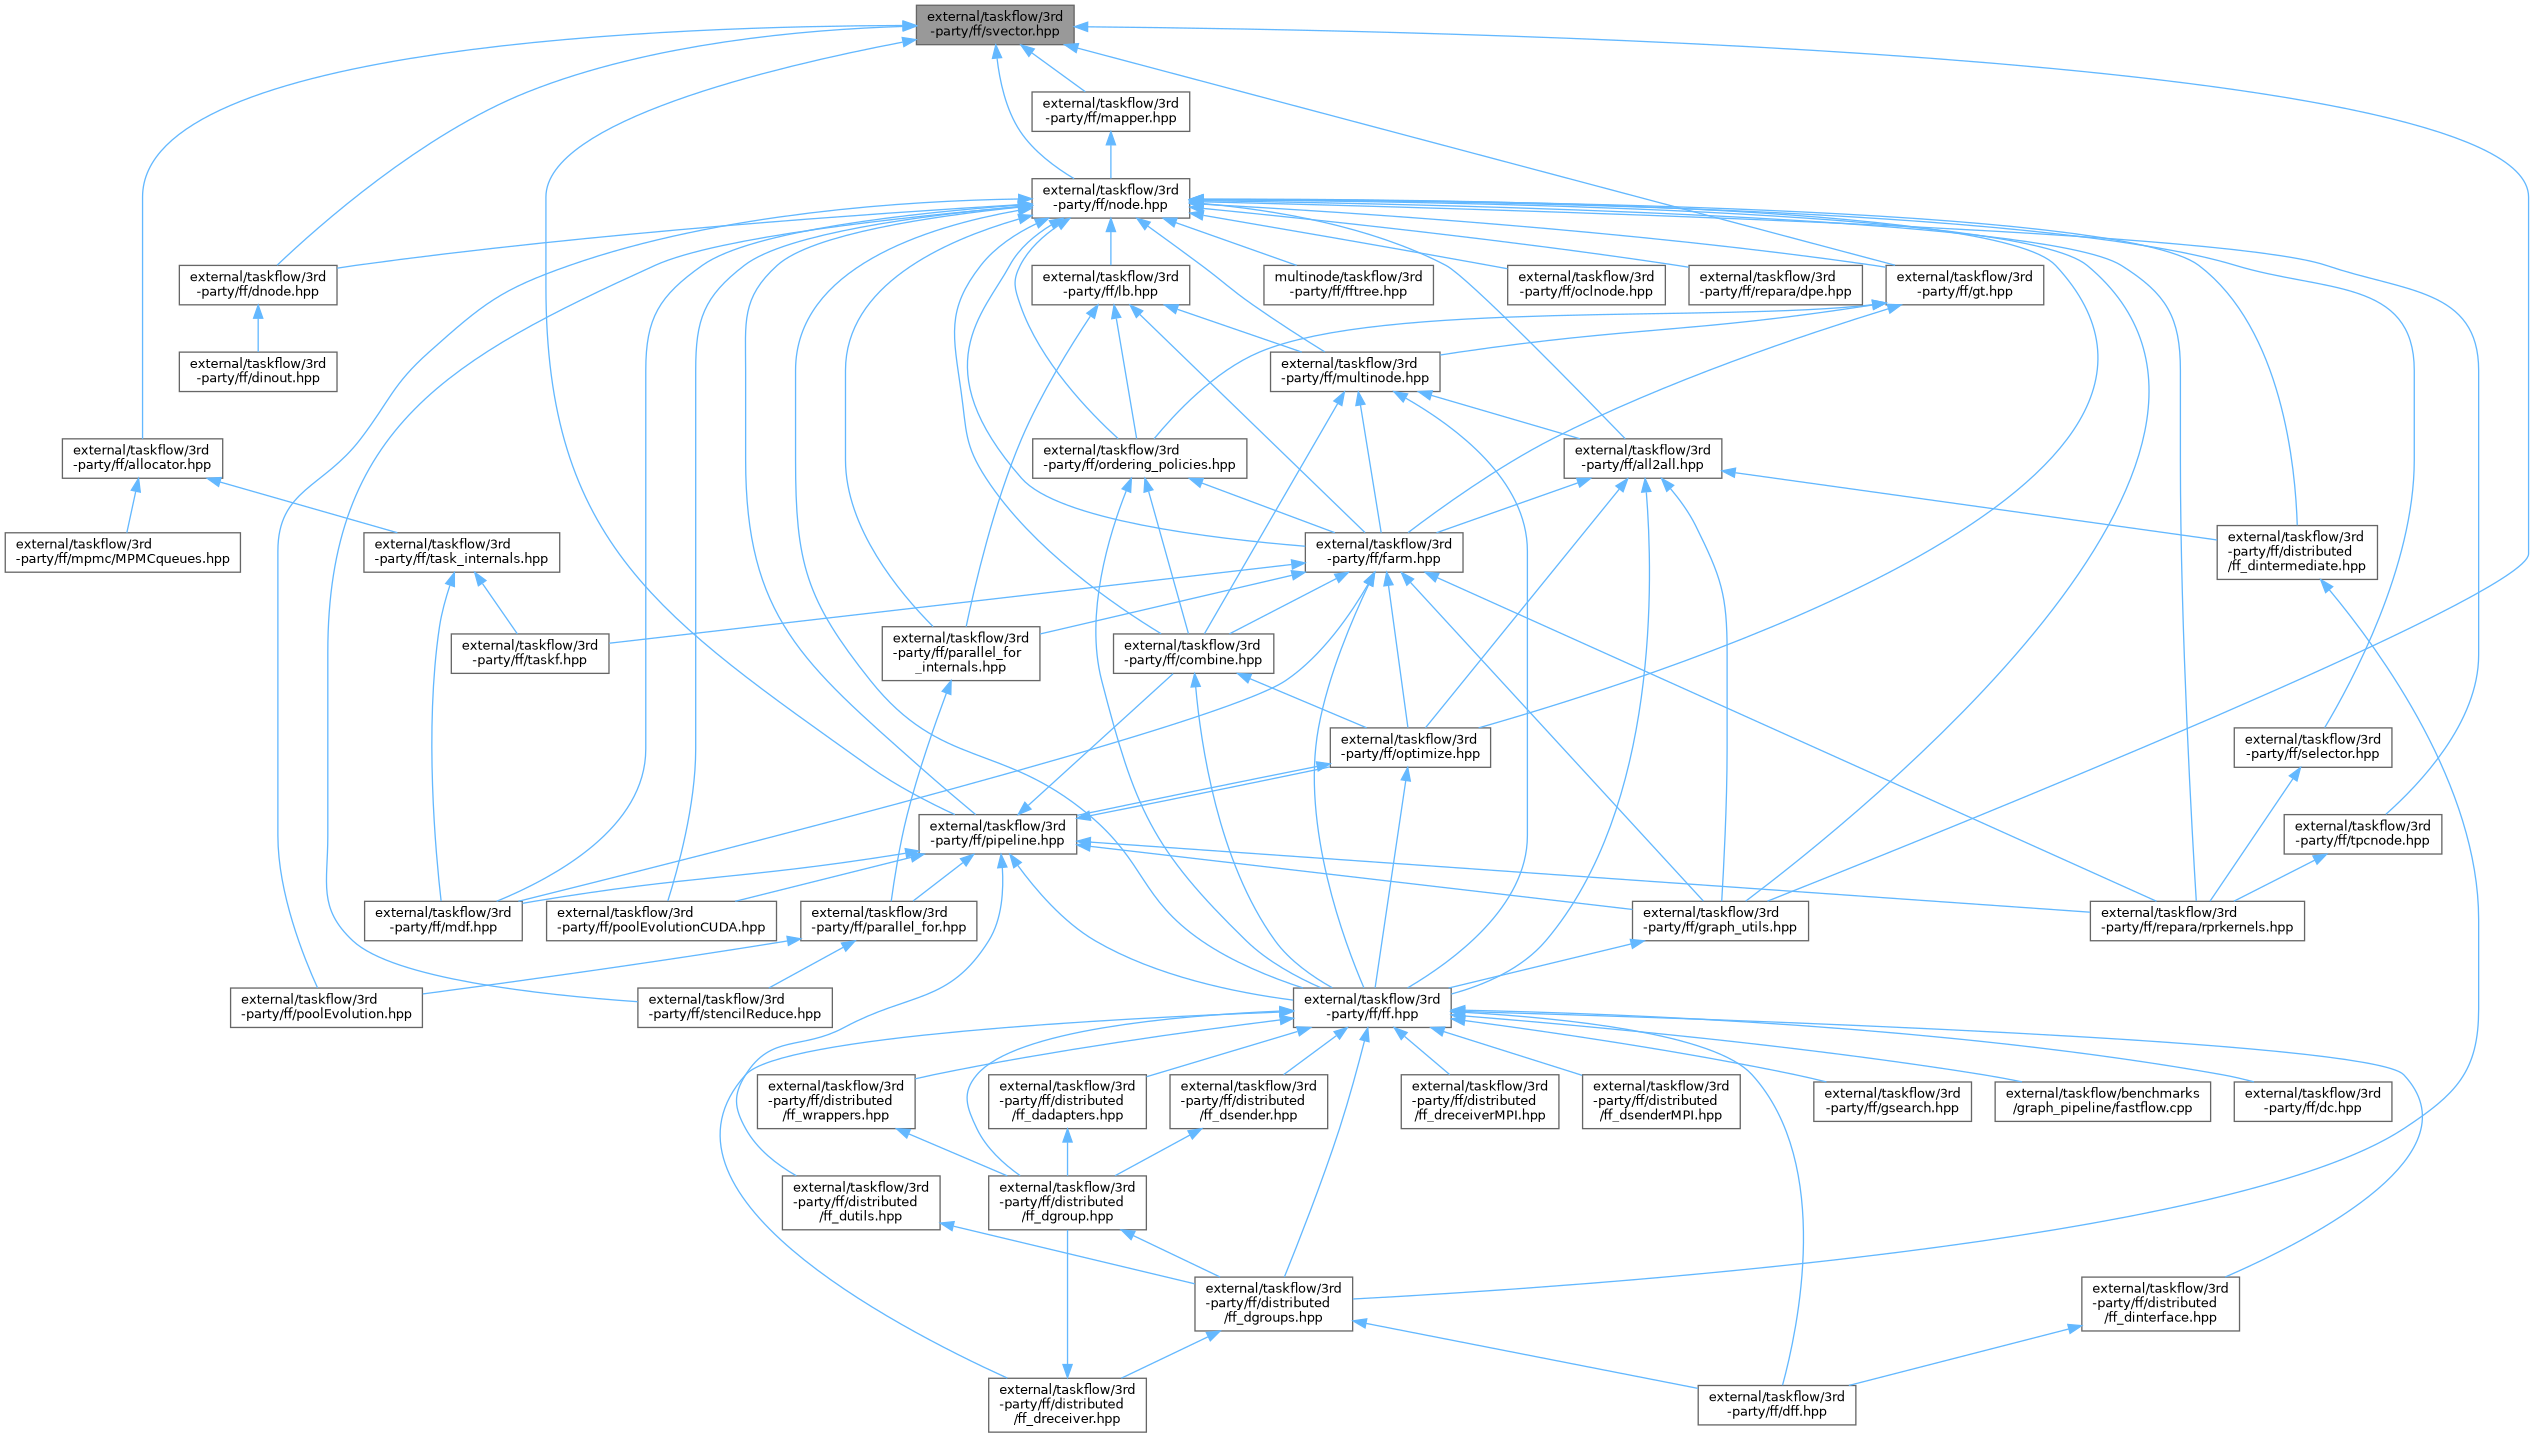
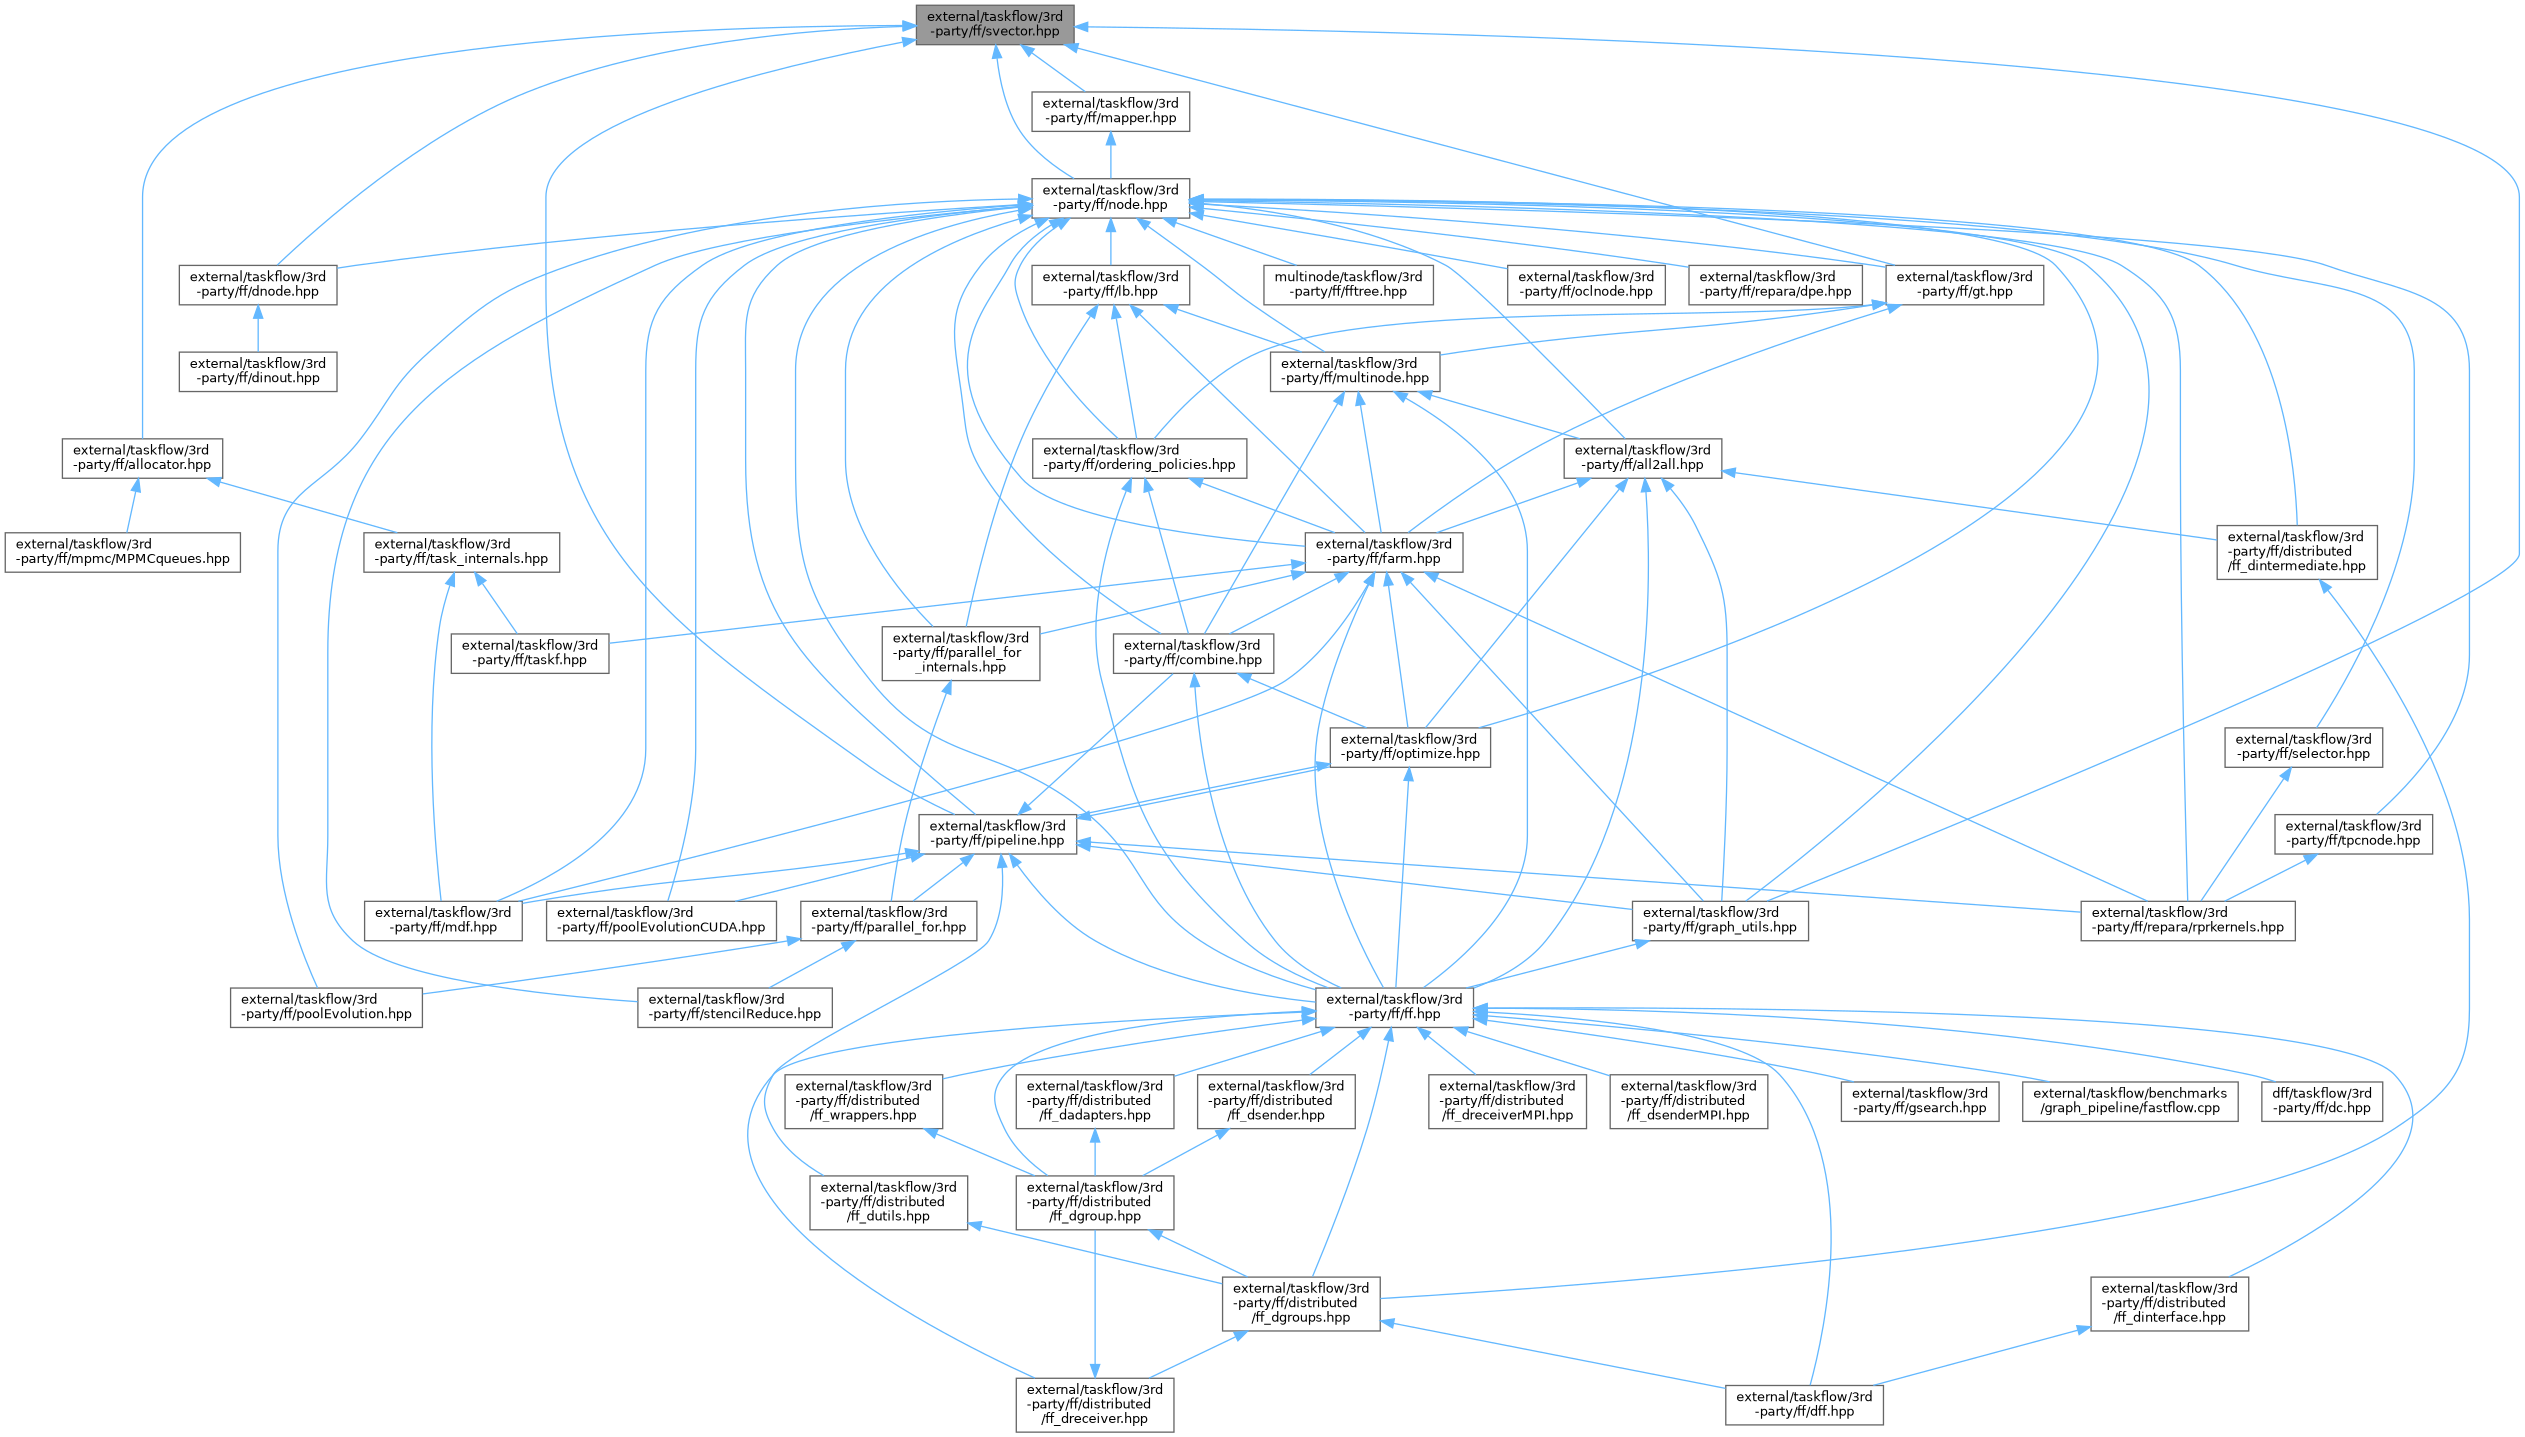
(2313, 1102) -> (2322, 1102)
